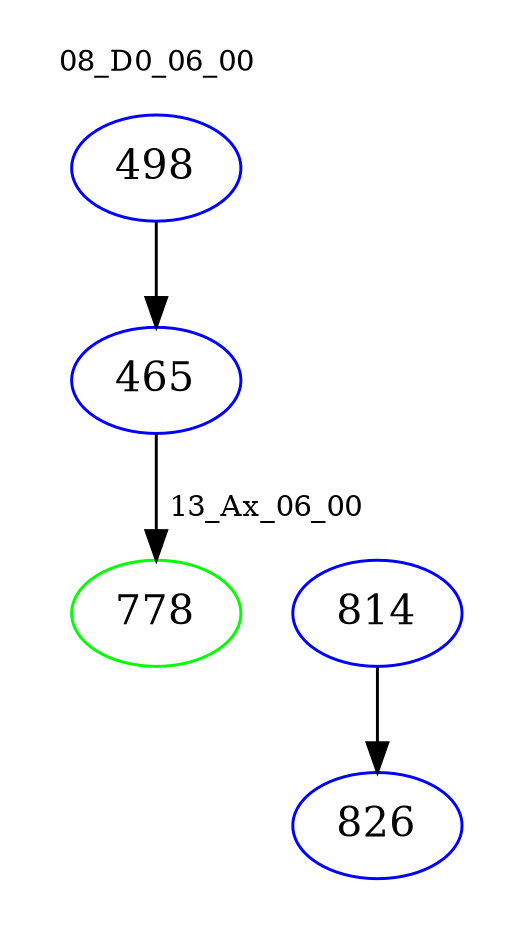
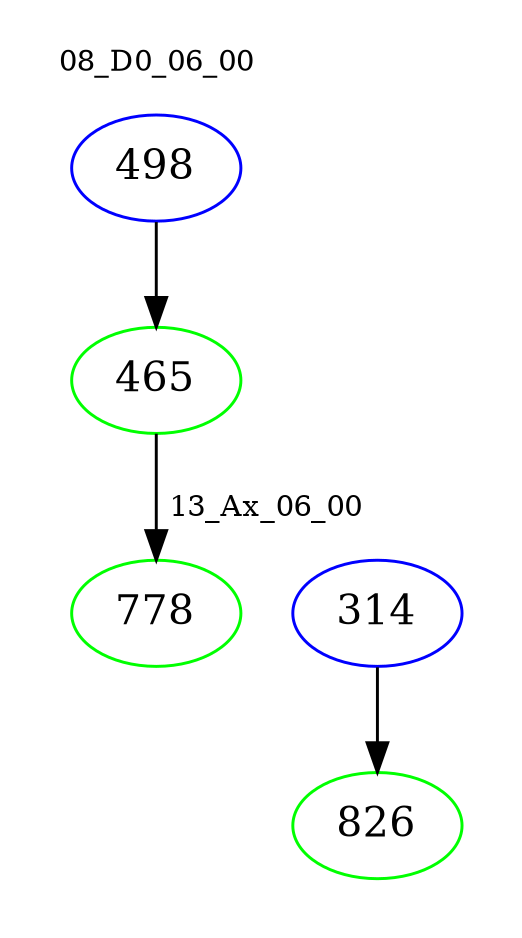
(156, 380) -> (156, 380)
(377, 613) -> (377, 613)
(377, 826) -> (377, 826)
